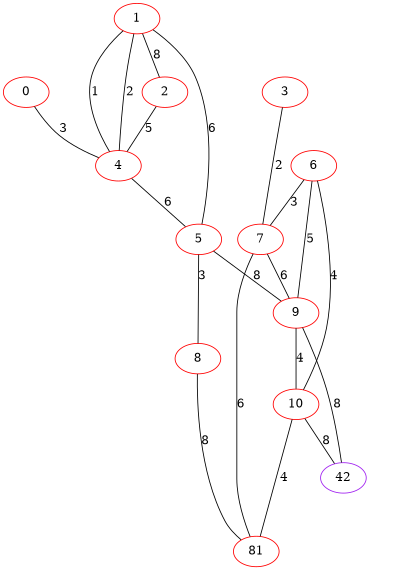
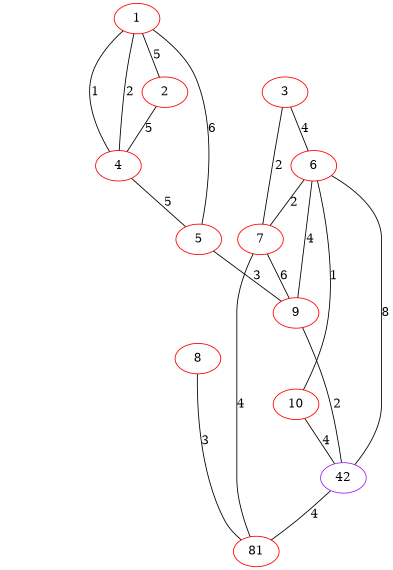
(157, 55) -> (157, 55)
(26, 92) -> none
none -> (299, 129)
(168, 203) -> (168, 203)
(294, 203) -> (294, 203)
(310, 239) -> (310, 239)
(257, 276) -> (257, 276)
(334, 276) -> (334, 276)
(198, 299) -> none
none -> (381, 313)
(296, 359) -> none
(241, 404) -> (241, 404)
(337, 404) -> (337, 404)
(206, 441) -> (206, 441)
(326, 441) -> (326, 441)
(276, 478) -> (302, 516)
